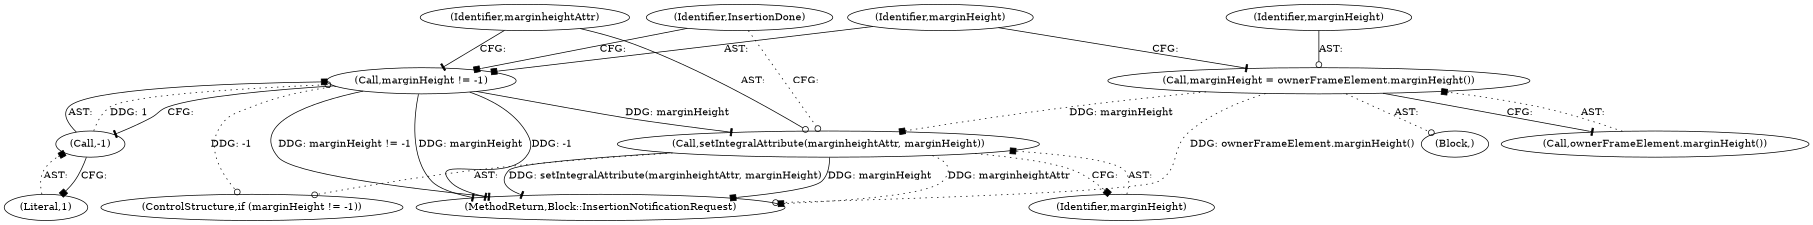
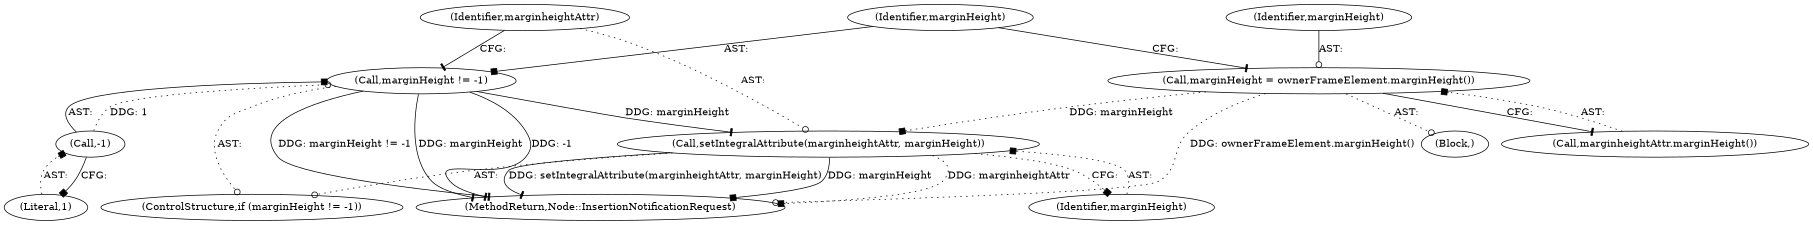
(740, 17) -> none
(695, 70) -> (695, 70)
(222, 96) -> none
(232, 144) -> (232, 144)
(1655, 144) -> (1655, 144)
(601, 207) -> (601, 207)
